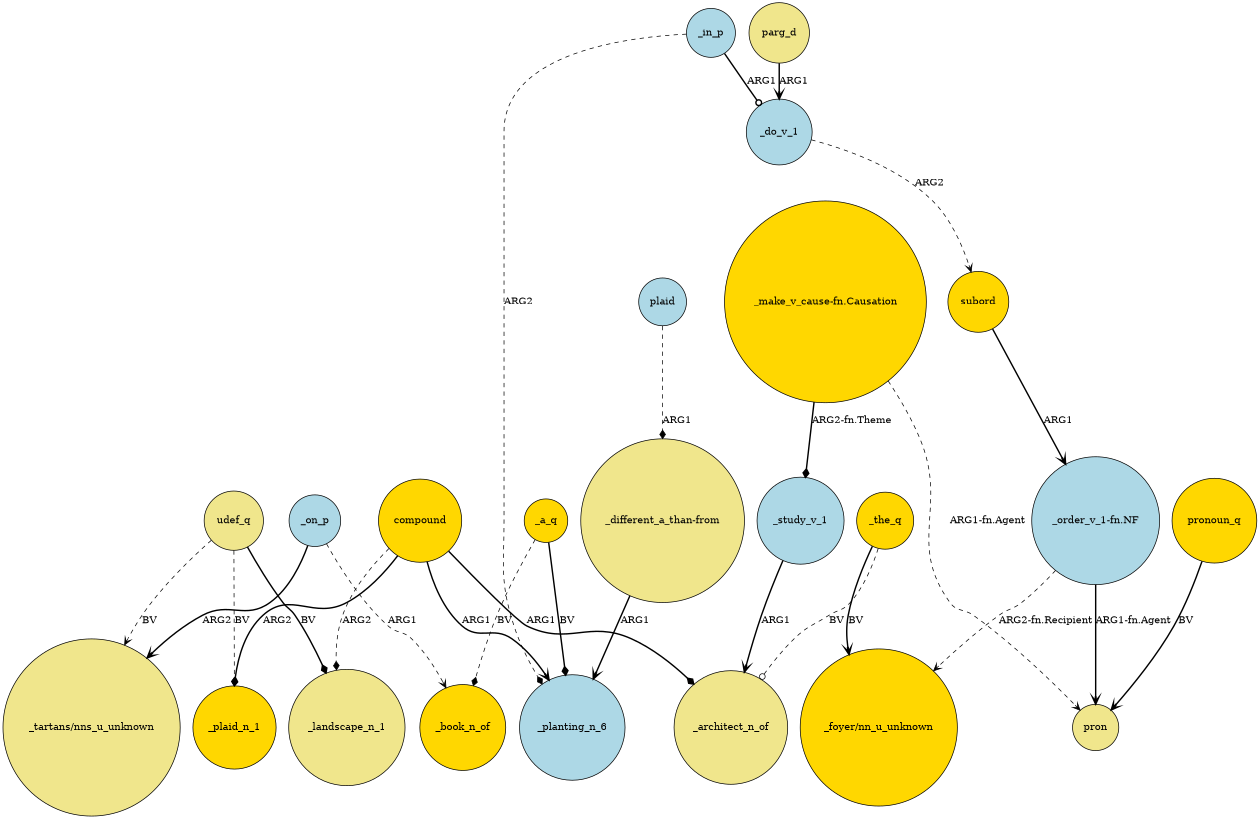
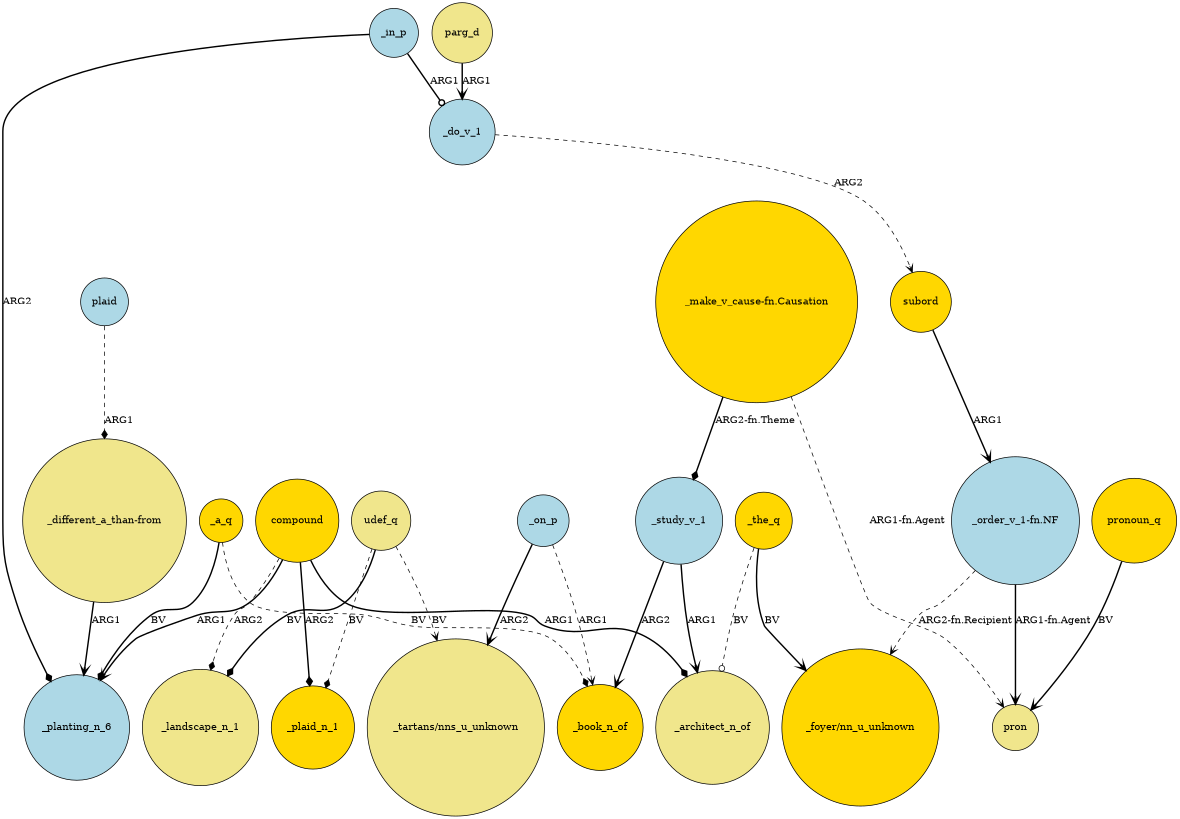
(504, 294) -> (3, 209)
none -> (641, 621)
